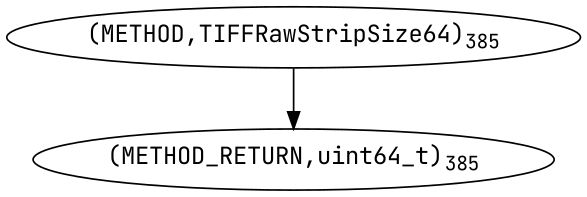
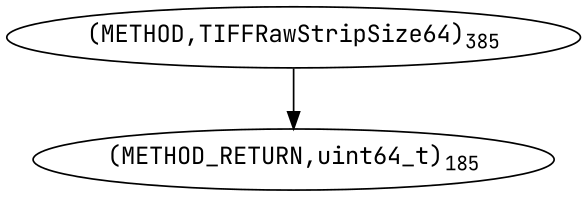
(462, 157) -> (462, 157)
